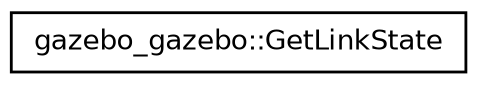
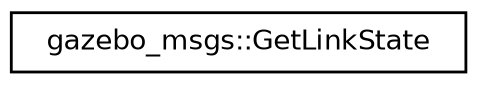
(239, 42) -> (239, 42)
